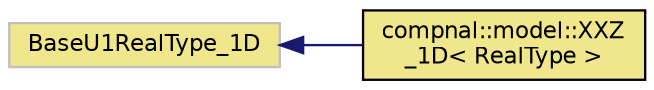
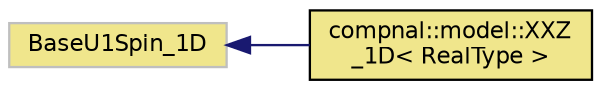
(145, 45) -> (118, 45)
